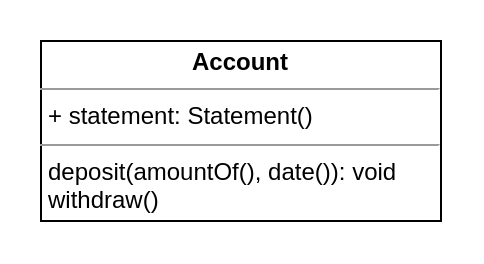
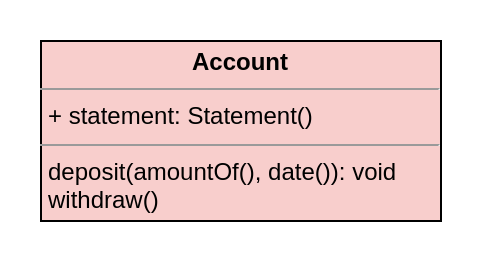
(241, 131) -> (241, 131)
